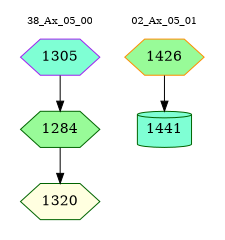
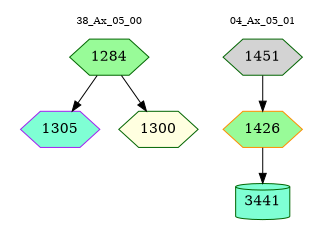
(164, 22) -> (263, 22)
none -> (263, 57)
(60, 88) -> (88, 89)
(164, 129) -> (263, 202)
(60, 202) -> (158, 129)
